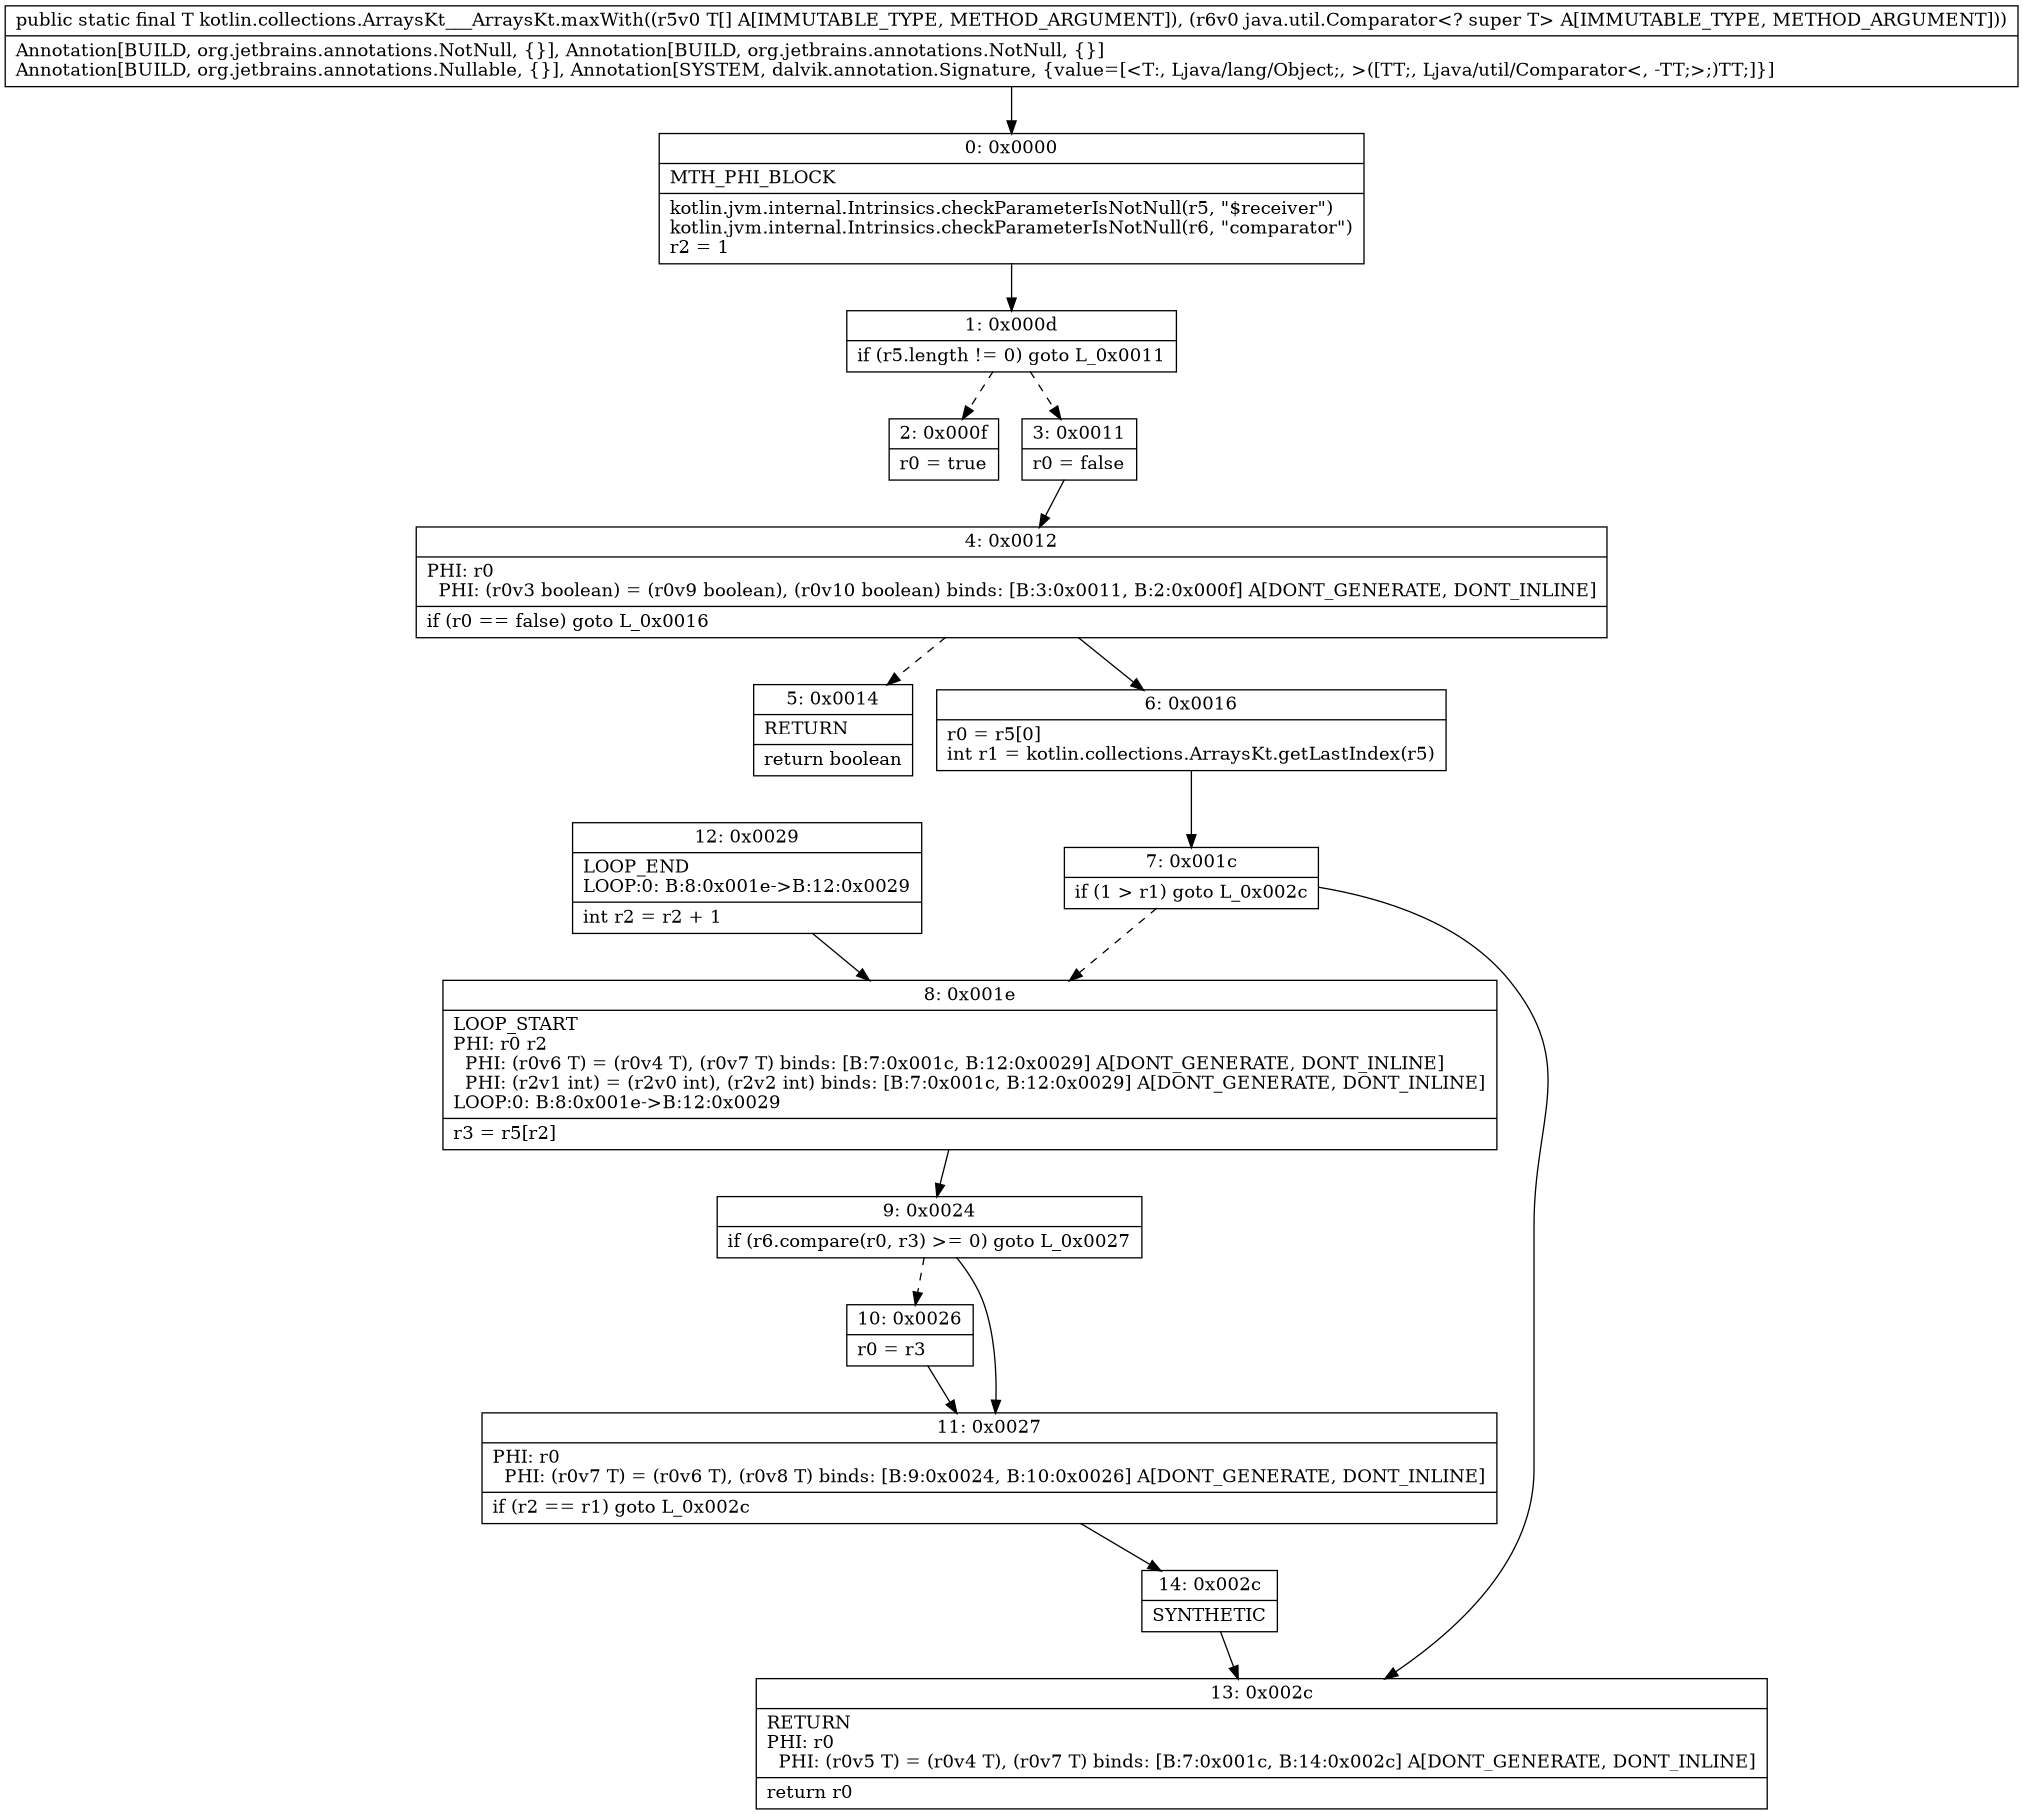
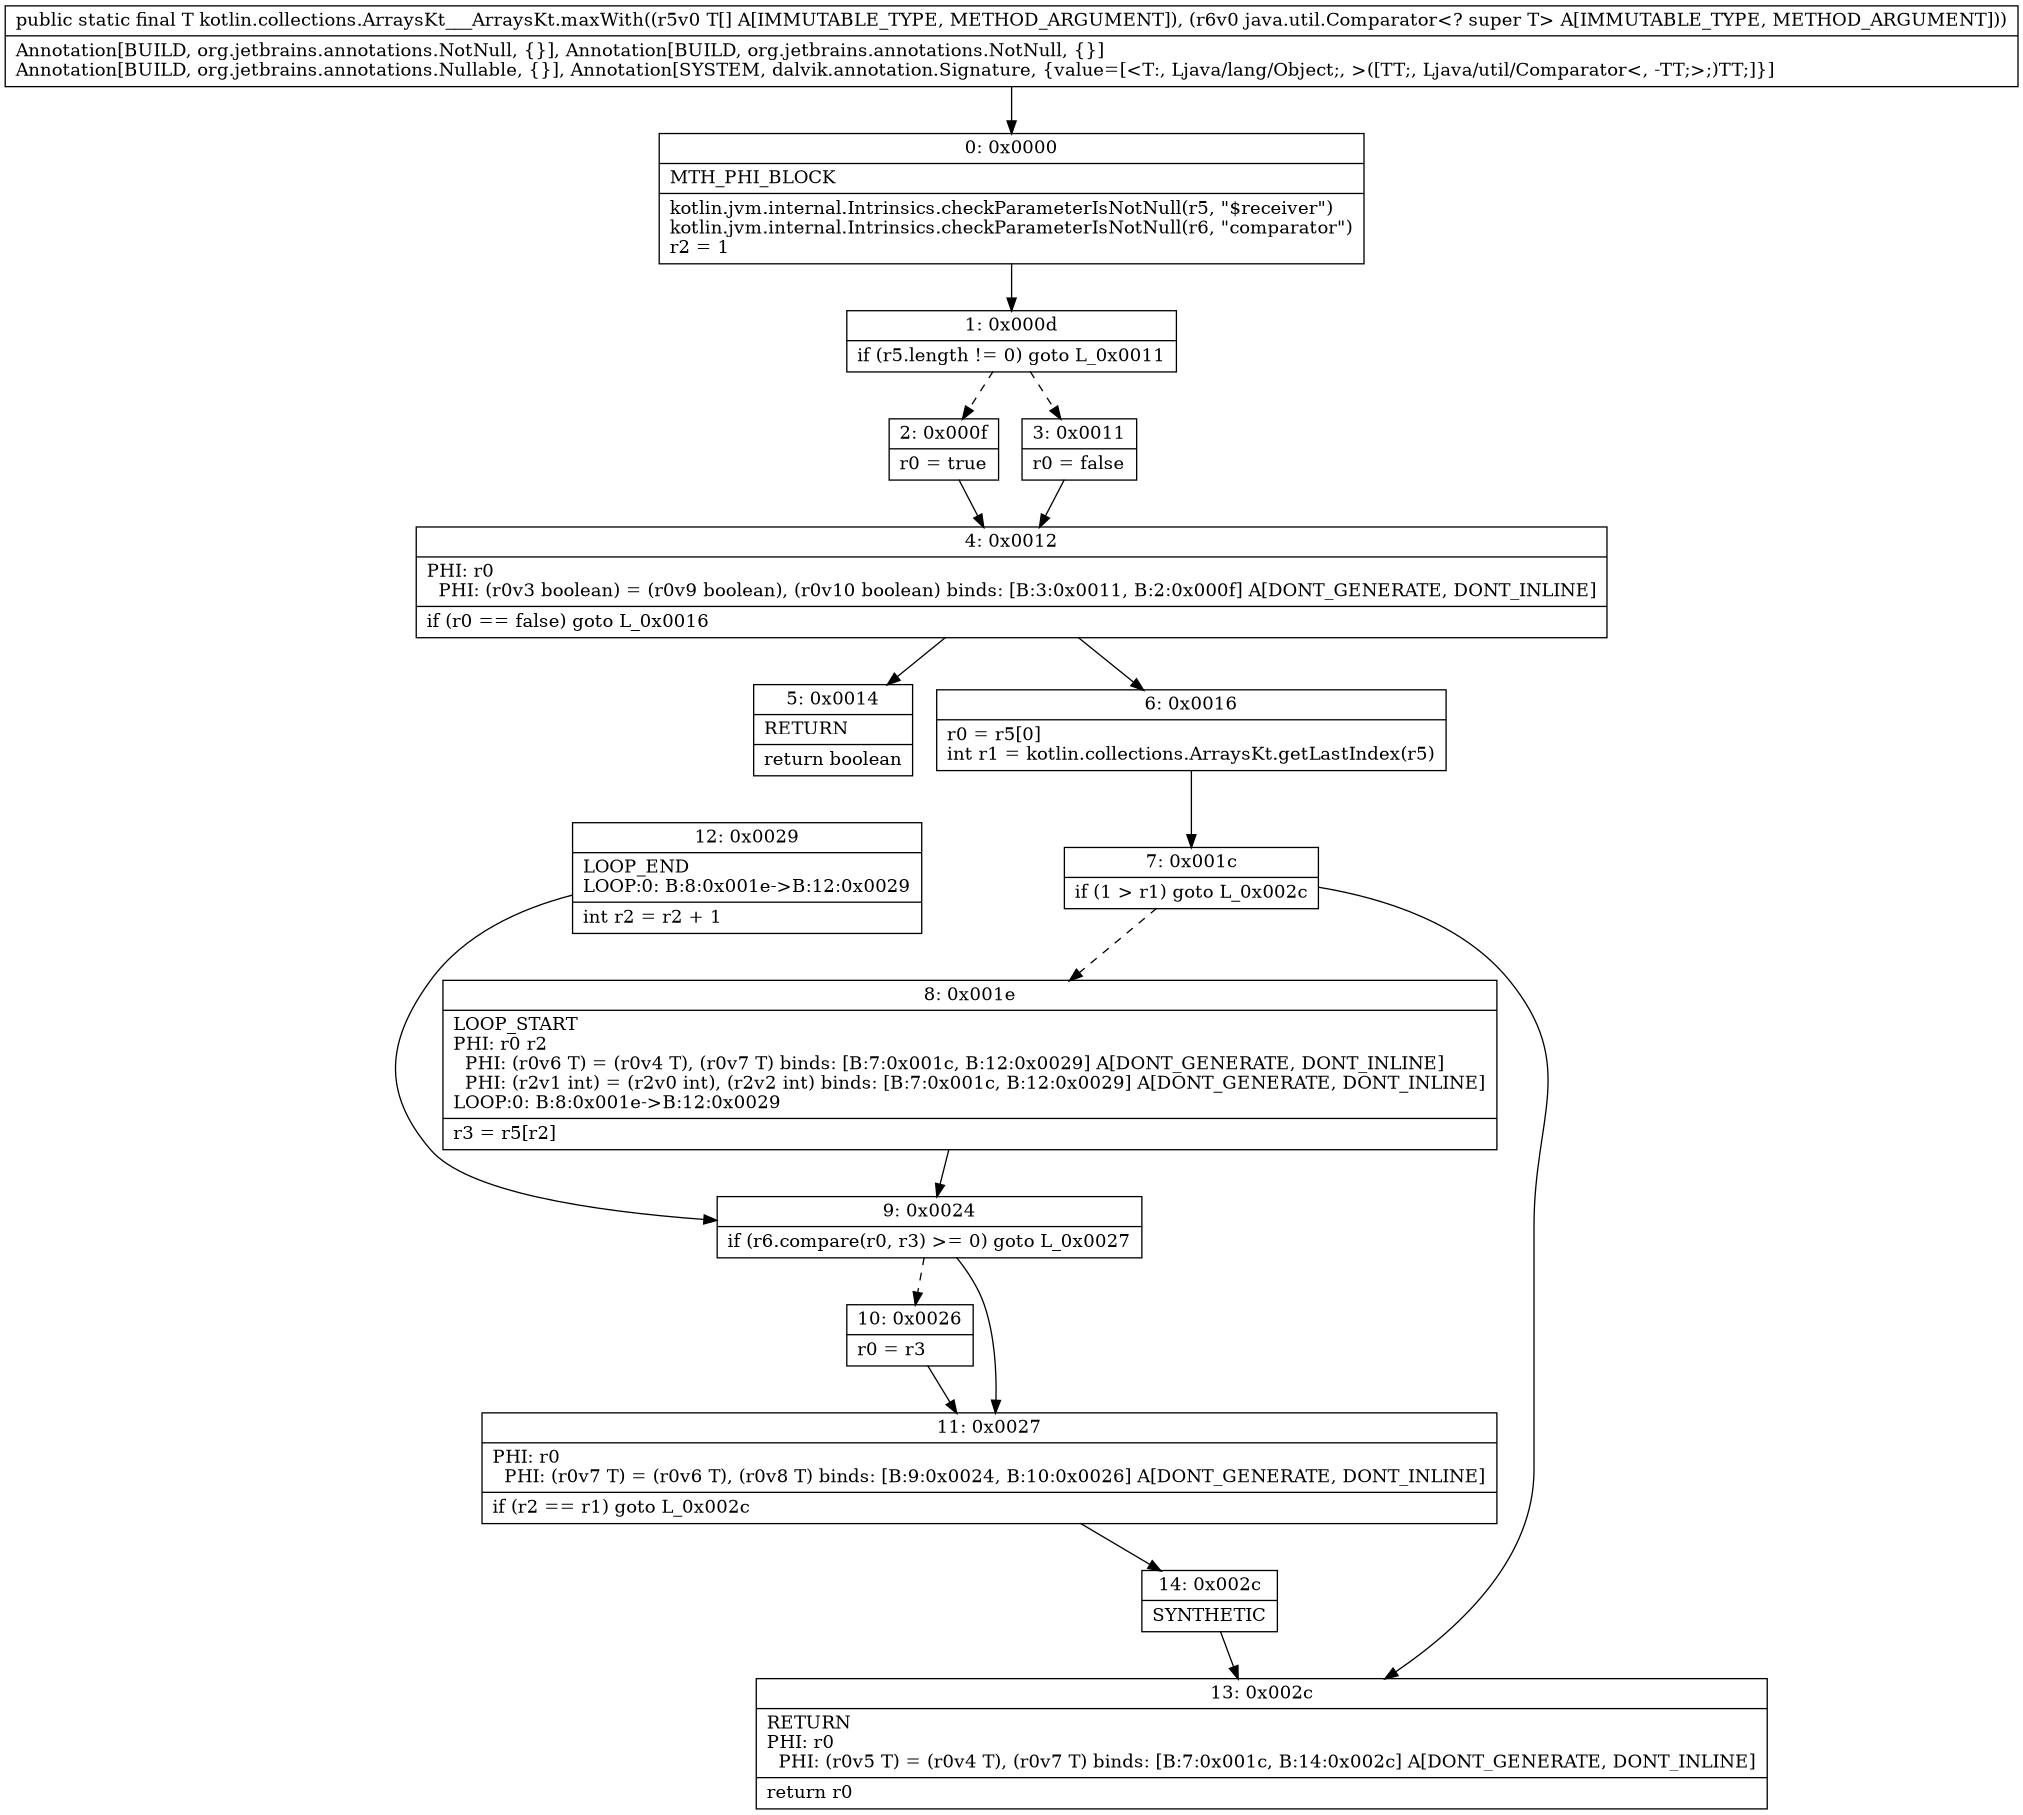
none -> (968, 498)
(921, 657) -> (921, 657)
(836, 953) -> (411, 1121)
